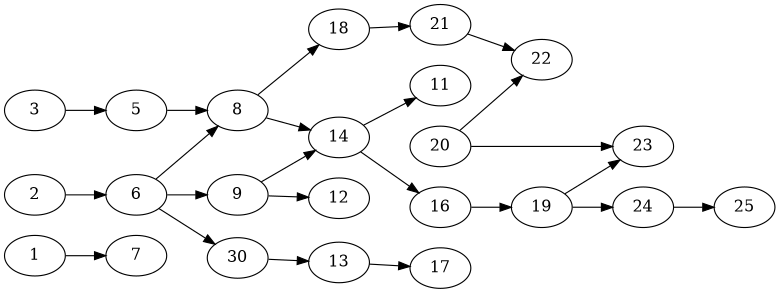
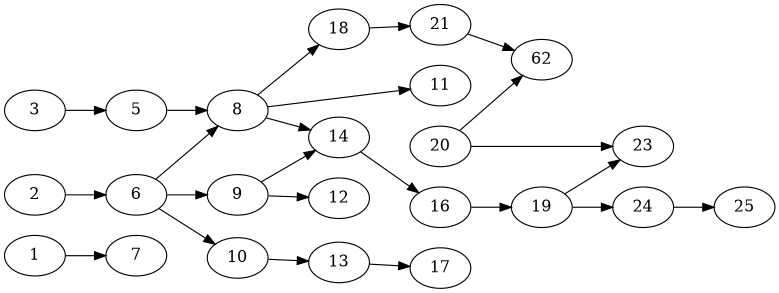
(542, 60) -> (542, 60)
(385, 114) -> (333, 99)
(238, 258) -> (238, 258)
